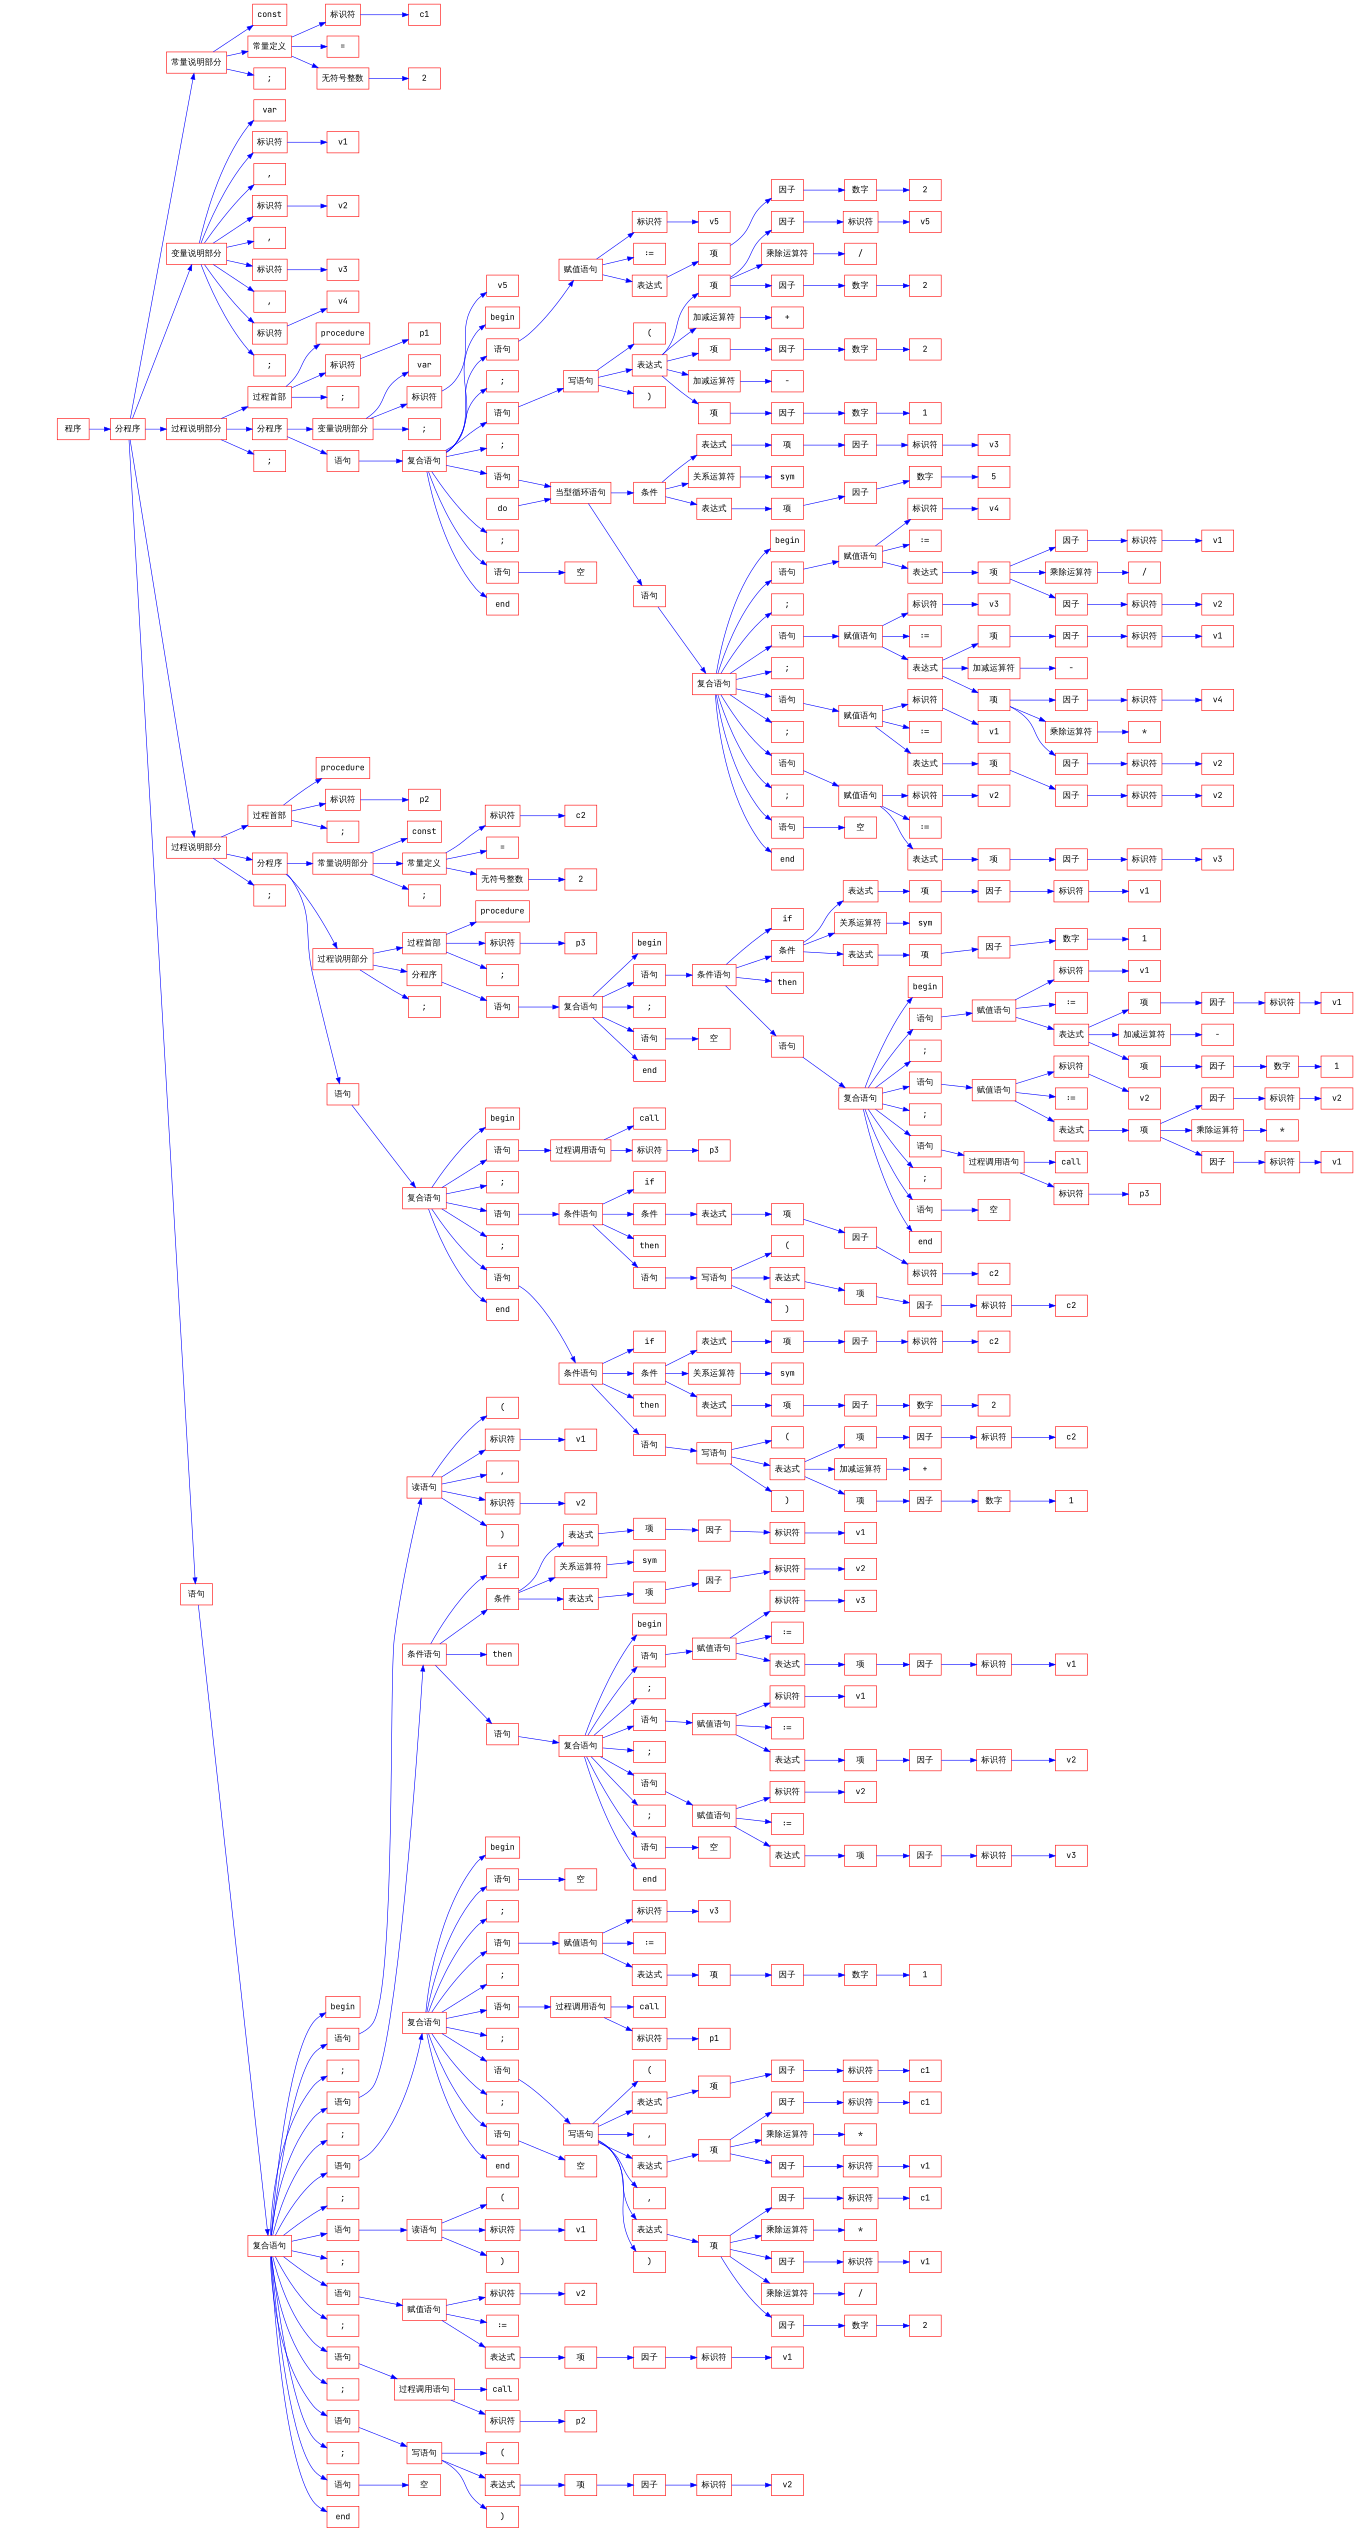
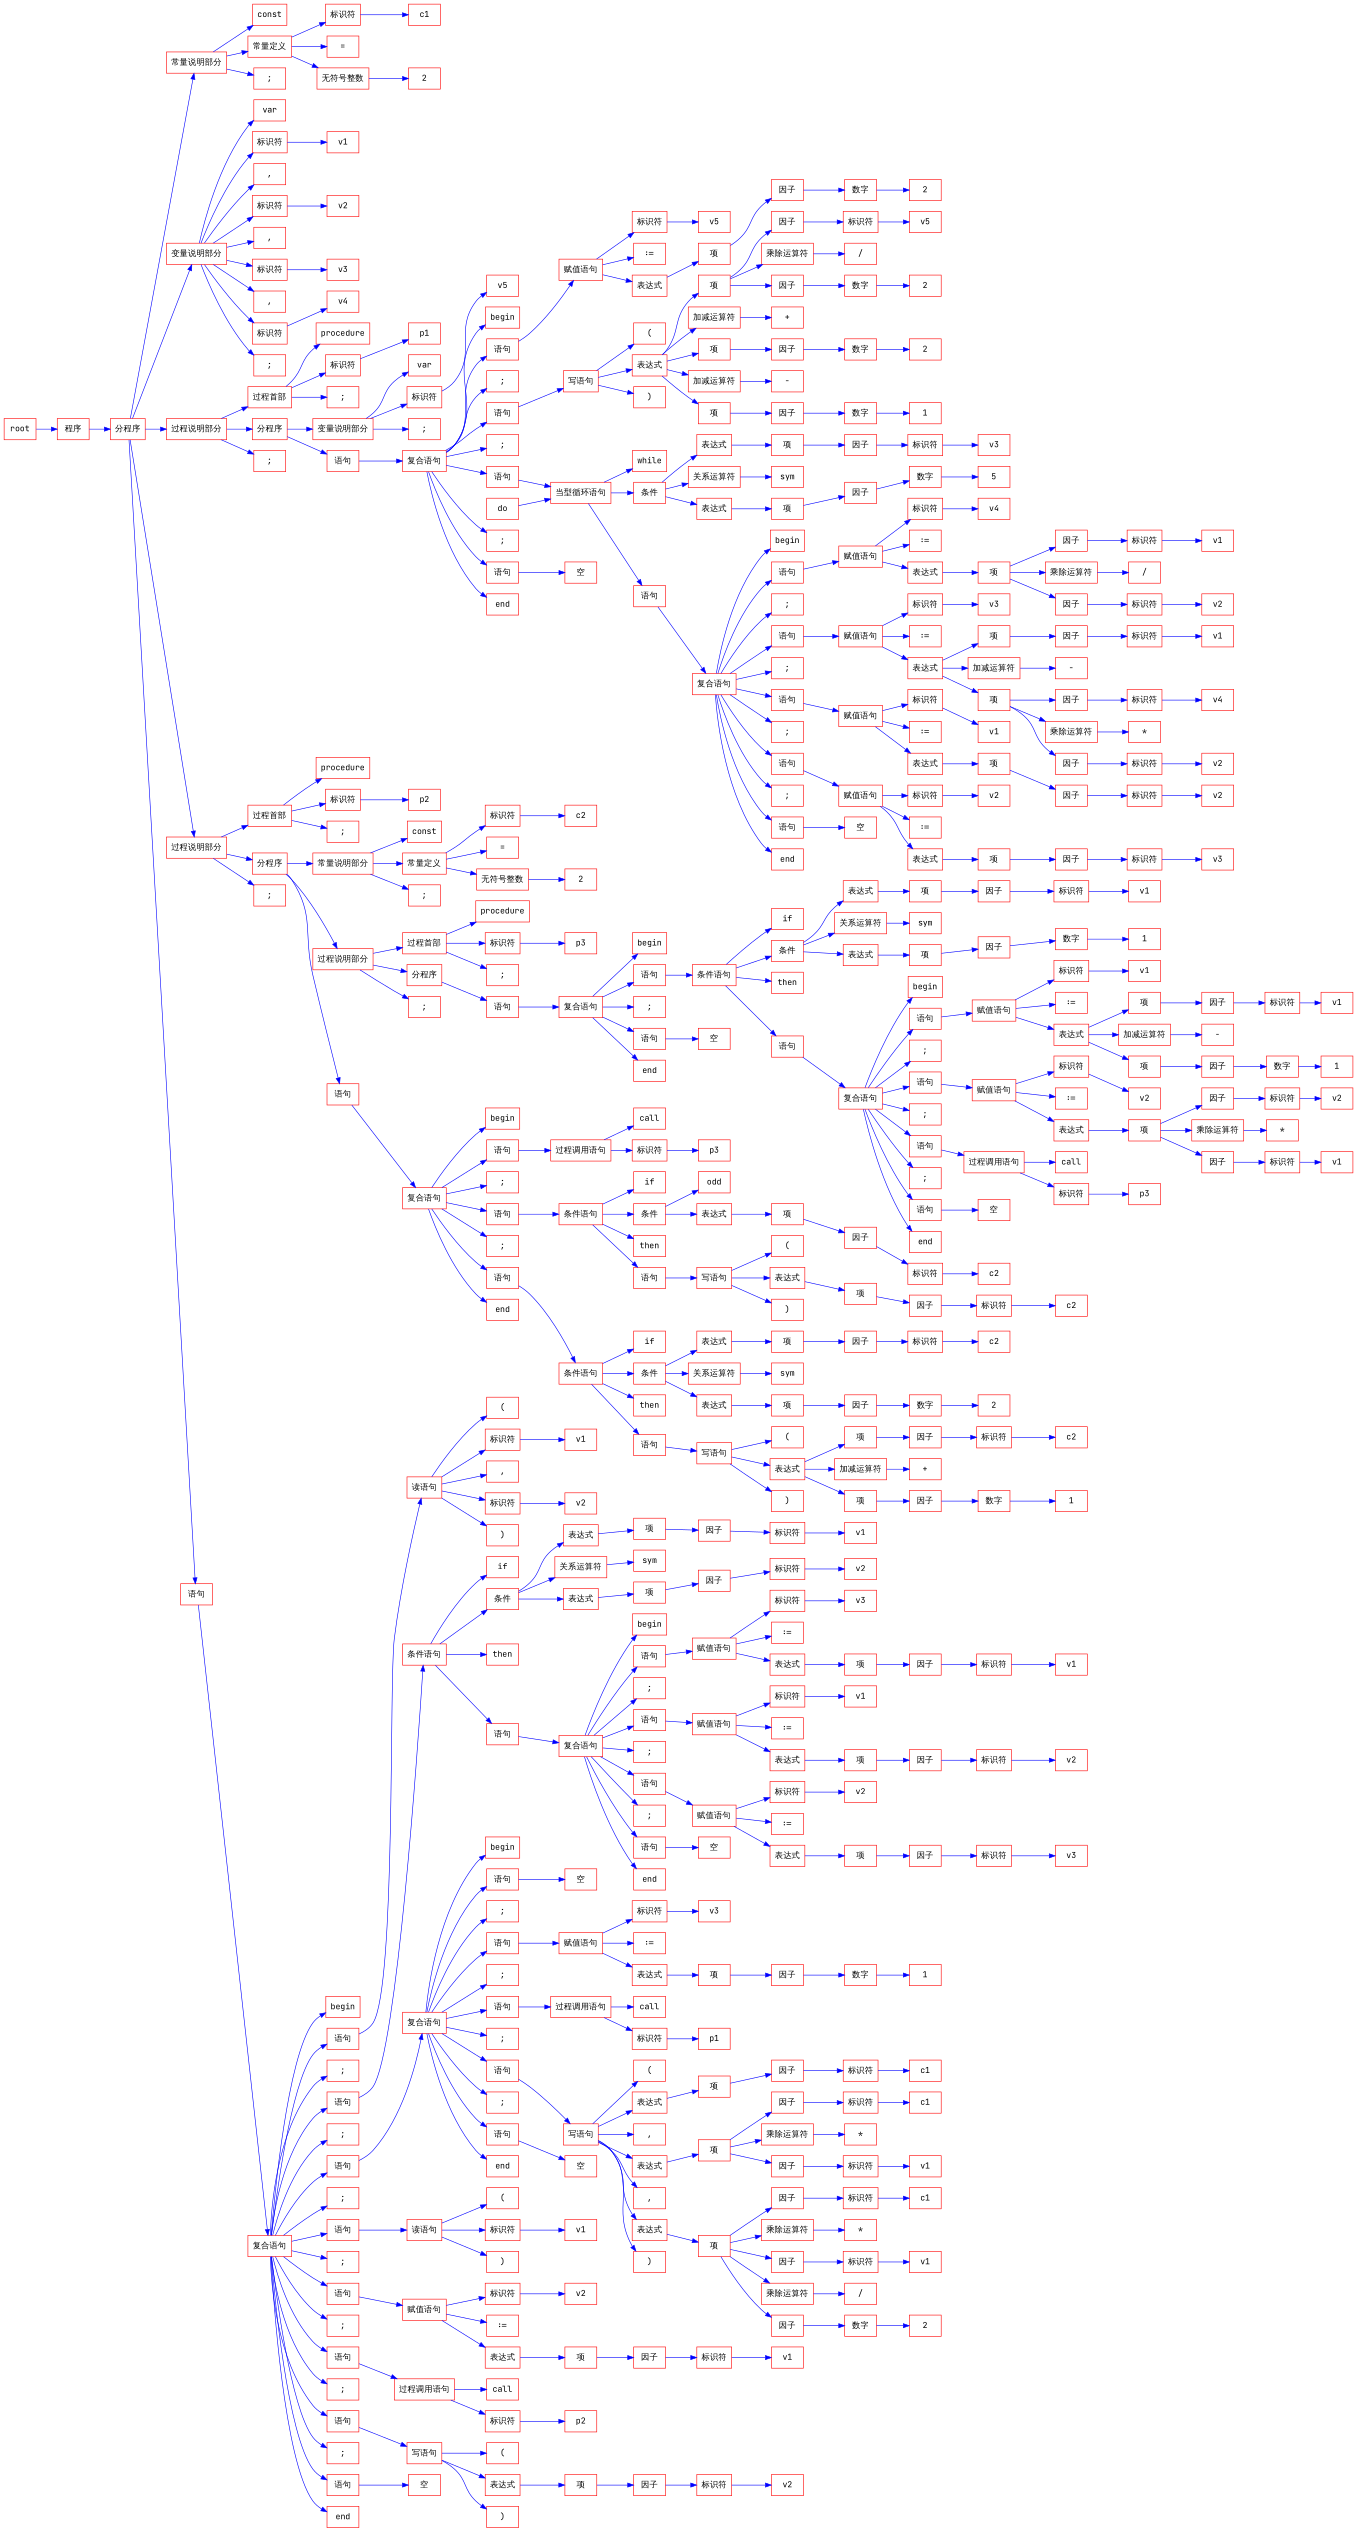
none -> (20, 429)
none -> (650, 461)
none -> (714, 1182)
